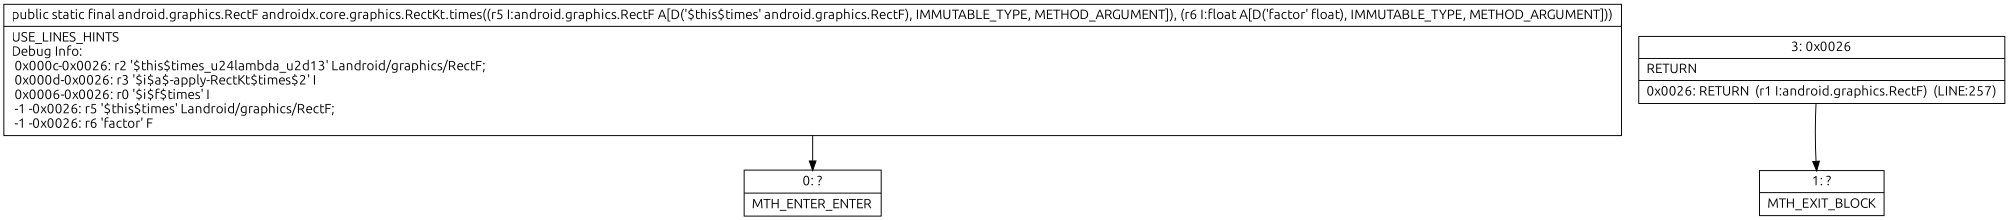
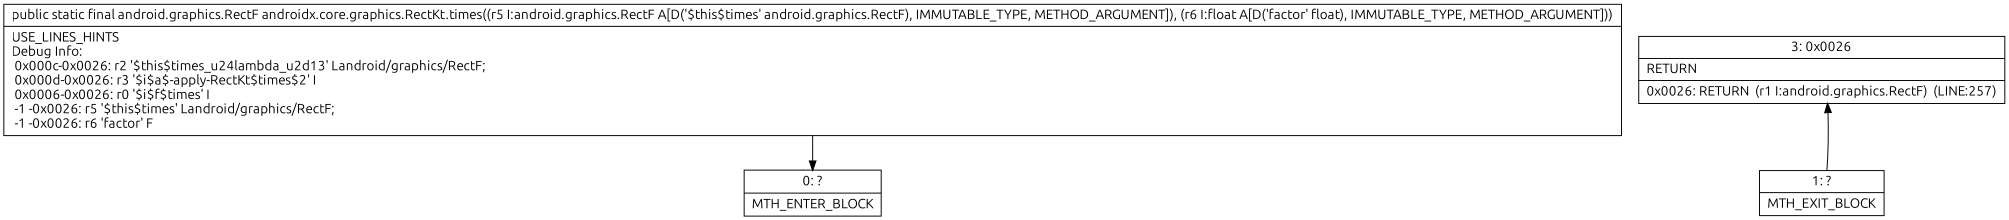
(1815, 132) -> (1828, 142)
(812, 204) -> (813, 204)
